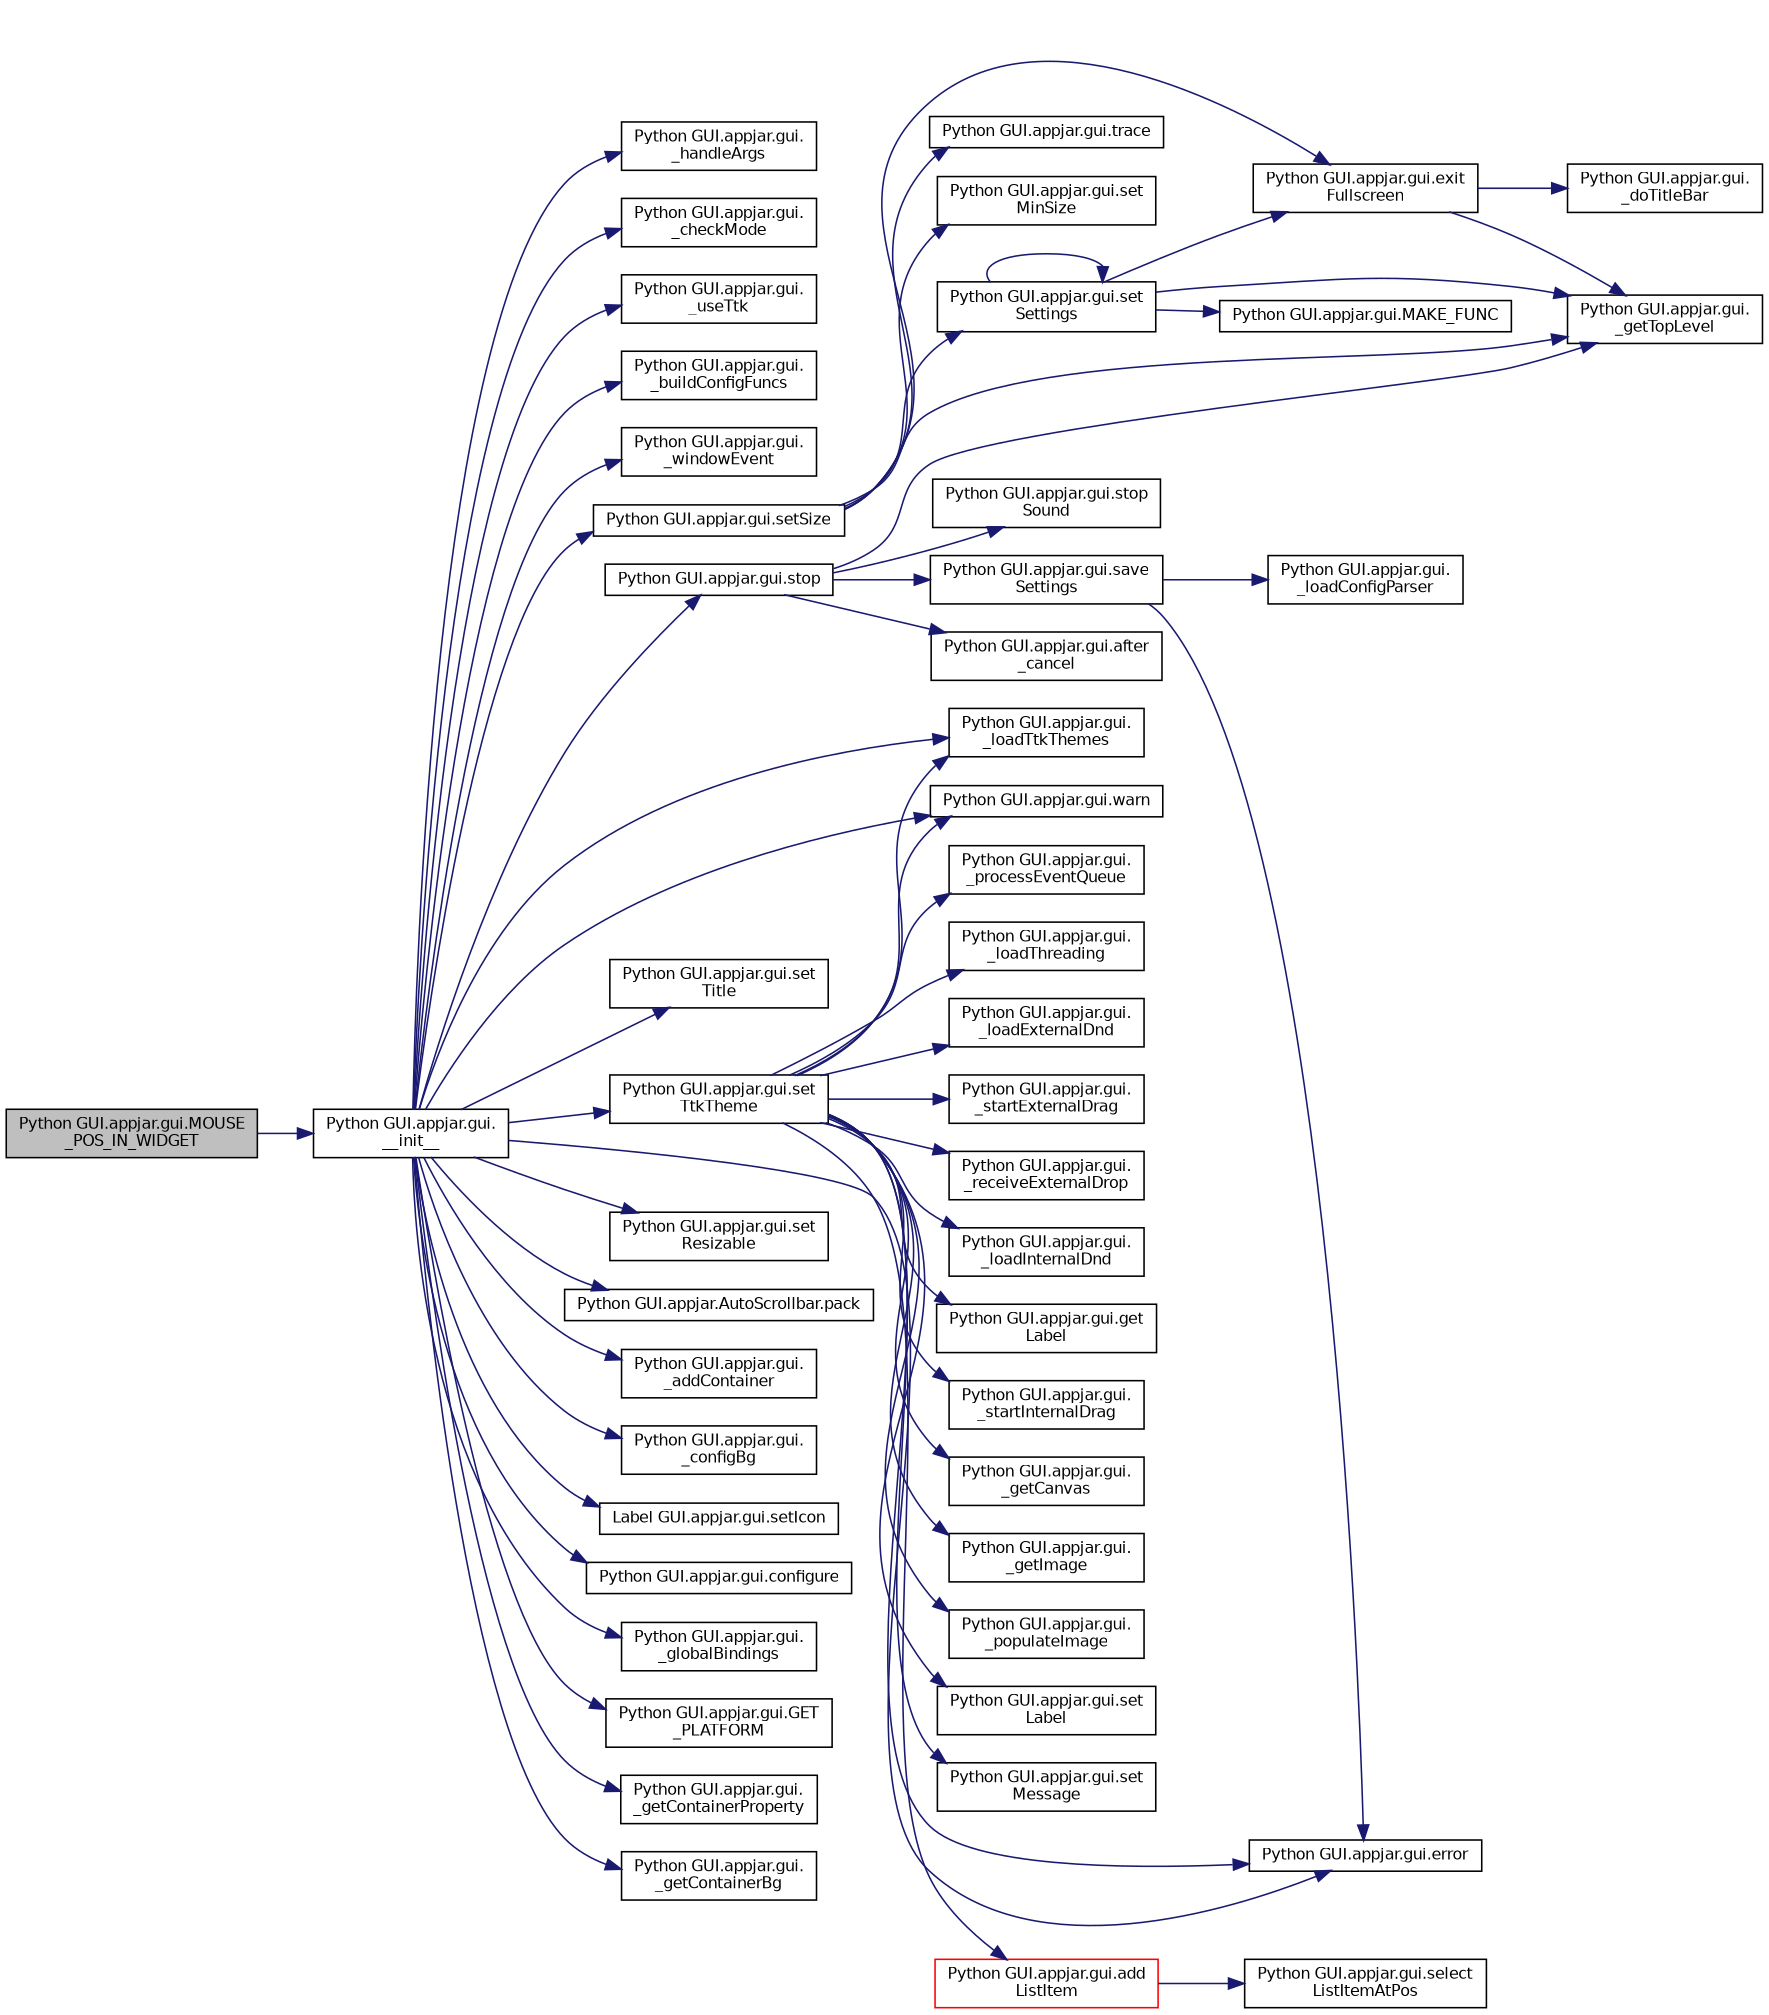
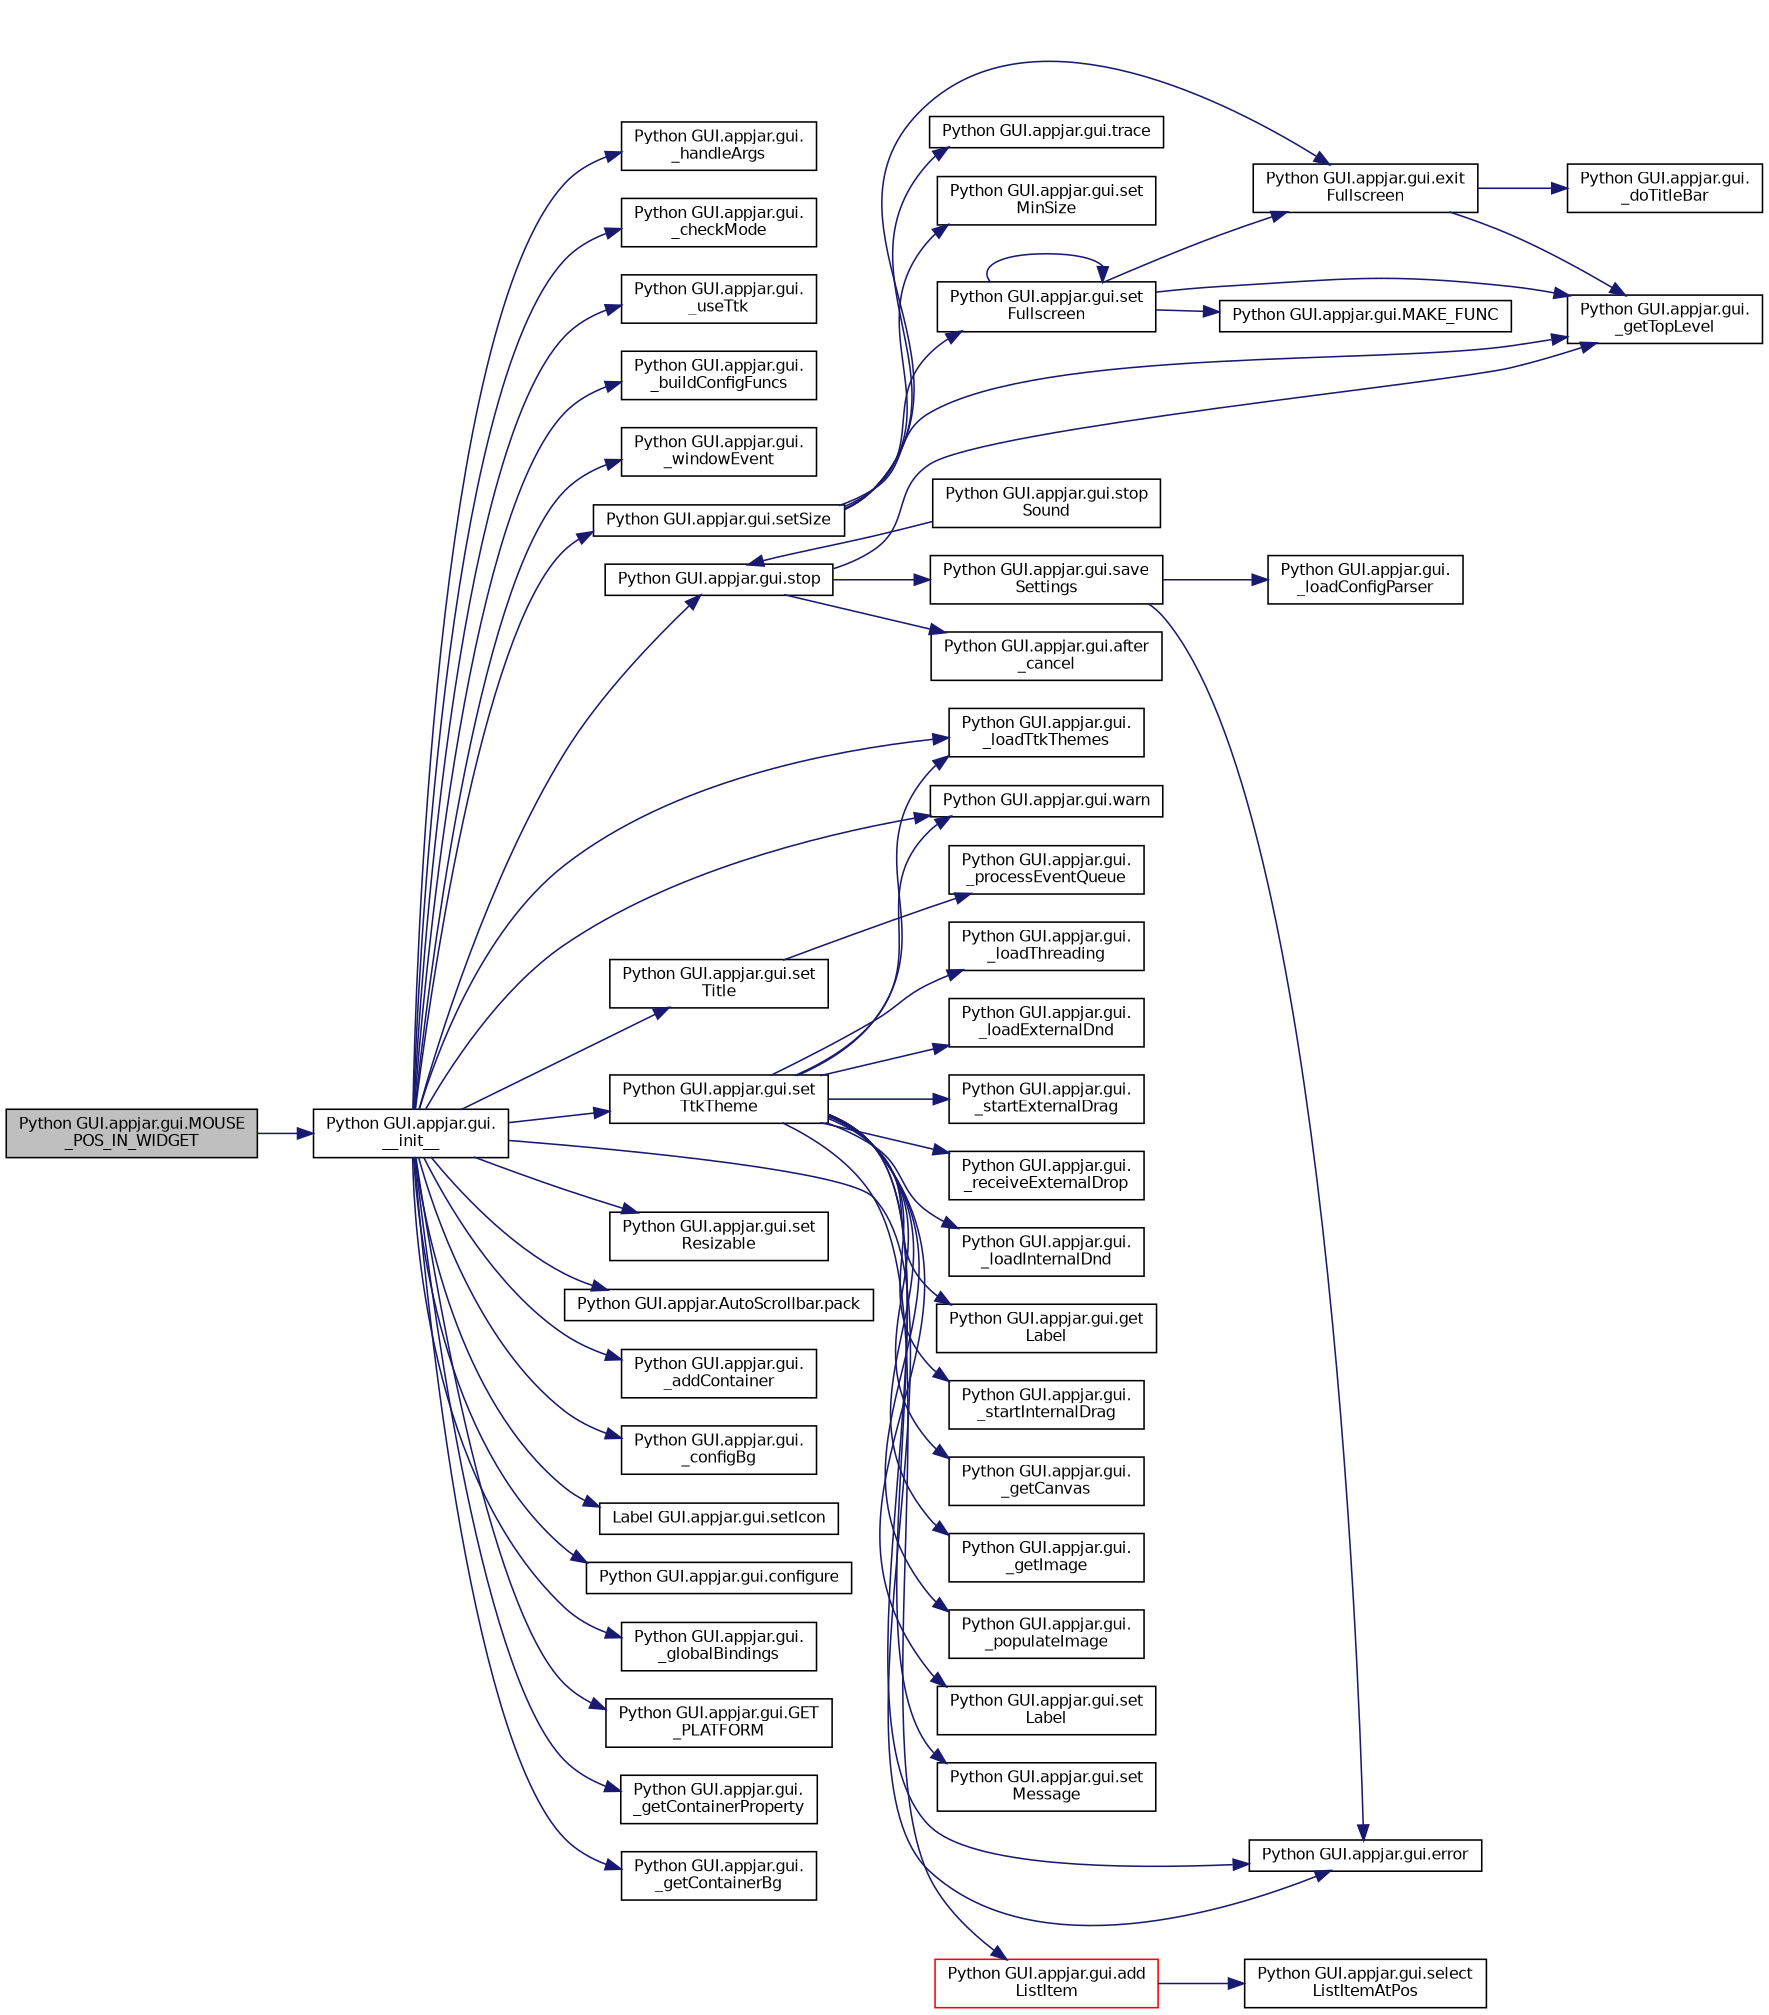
(1047, 307) -> (1047, 307)
(911, 555) -> (848, 542)
(885, 1006) -> (869, 929)
